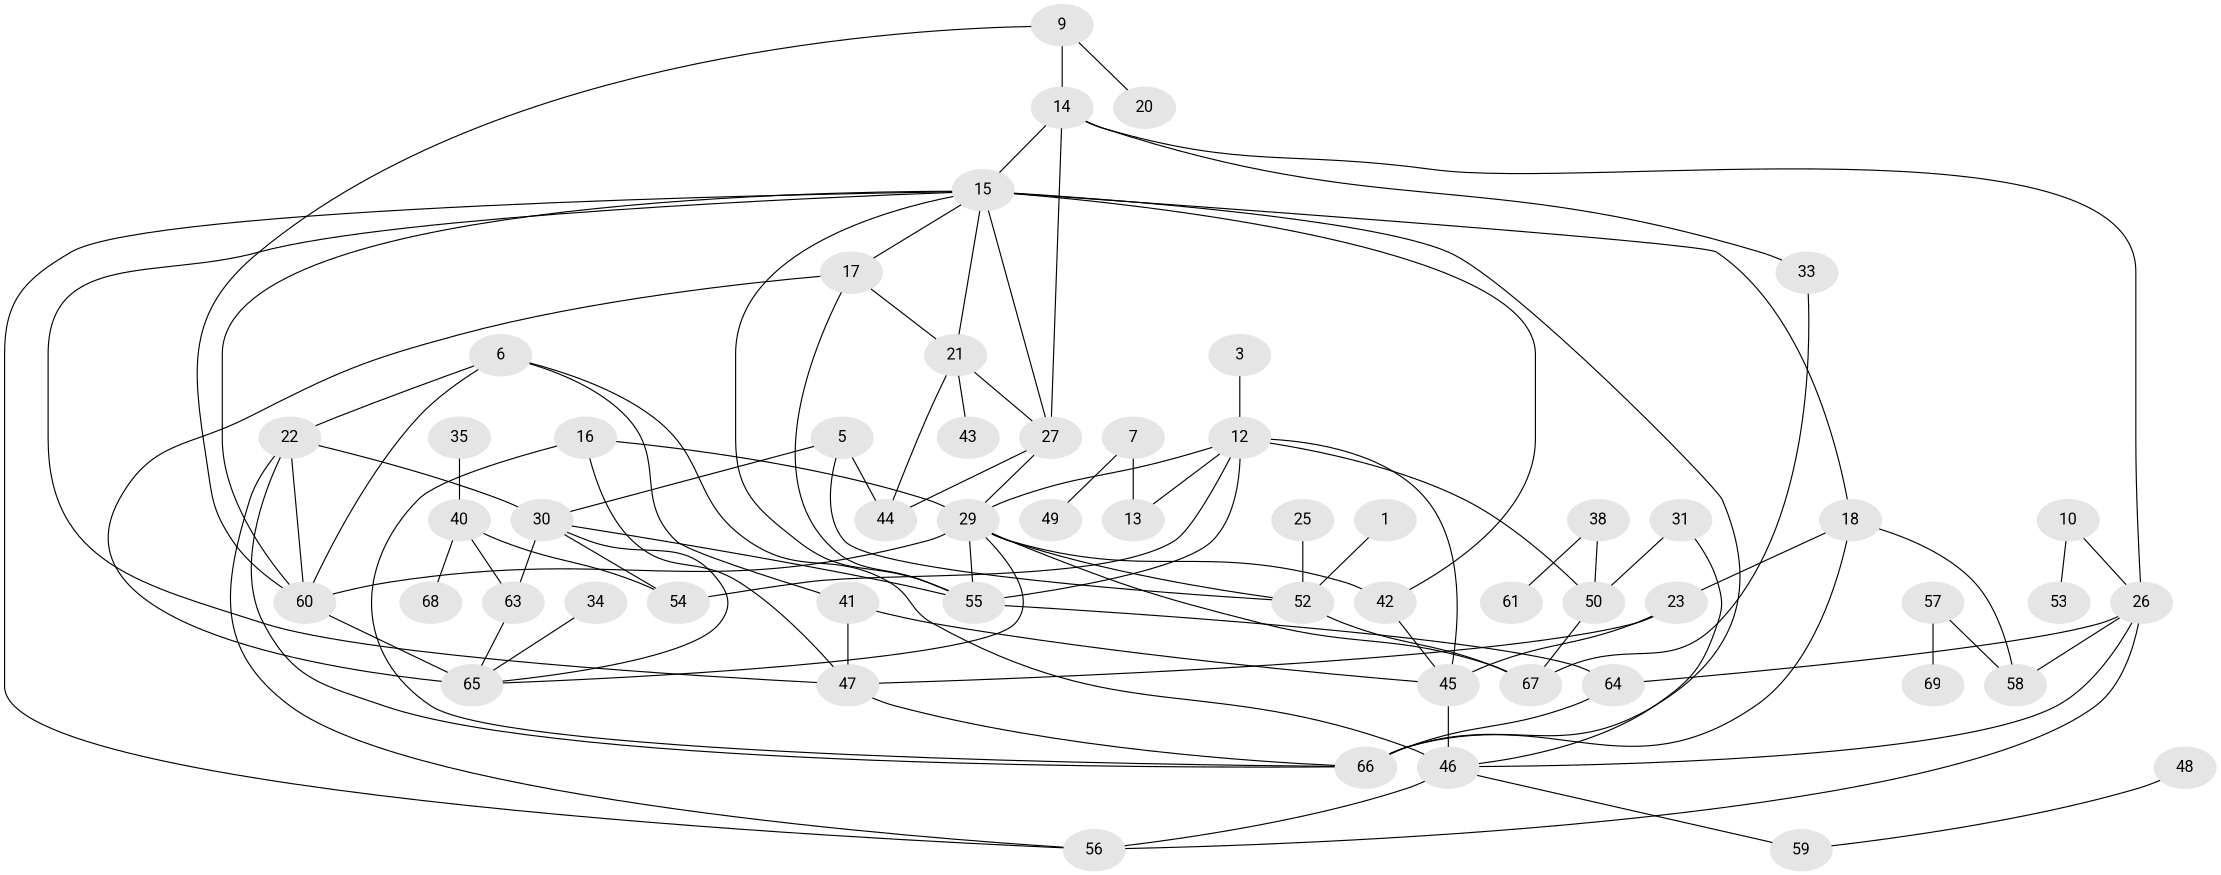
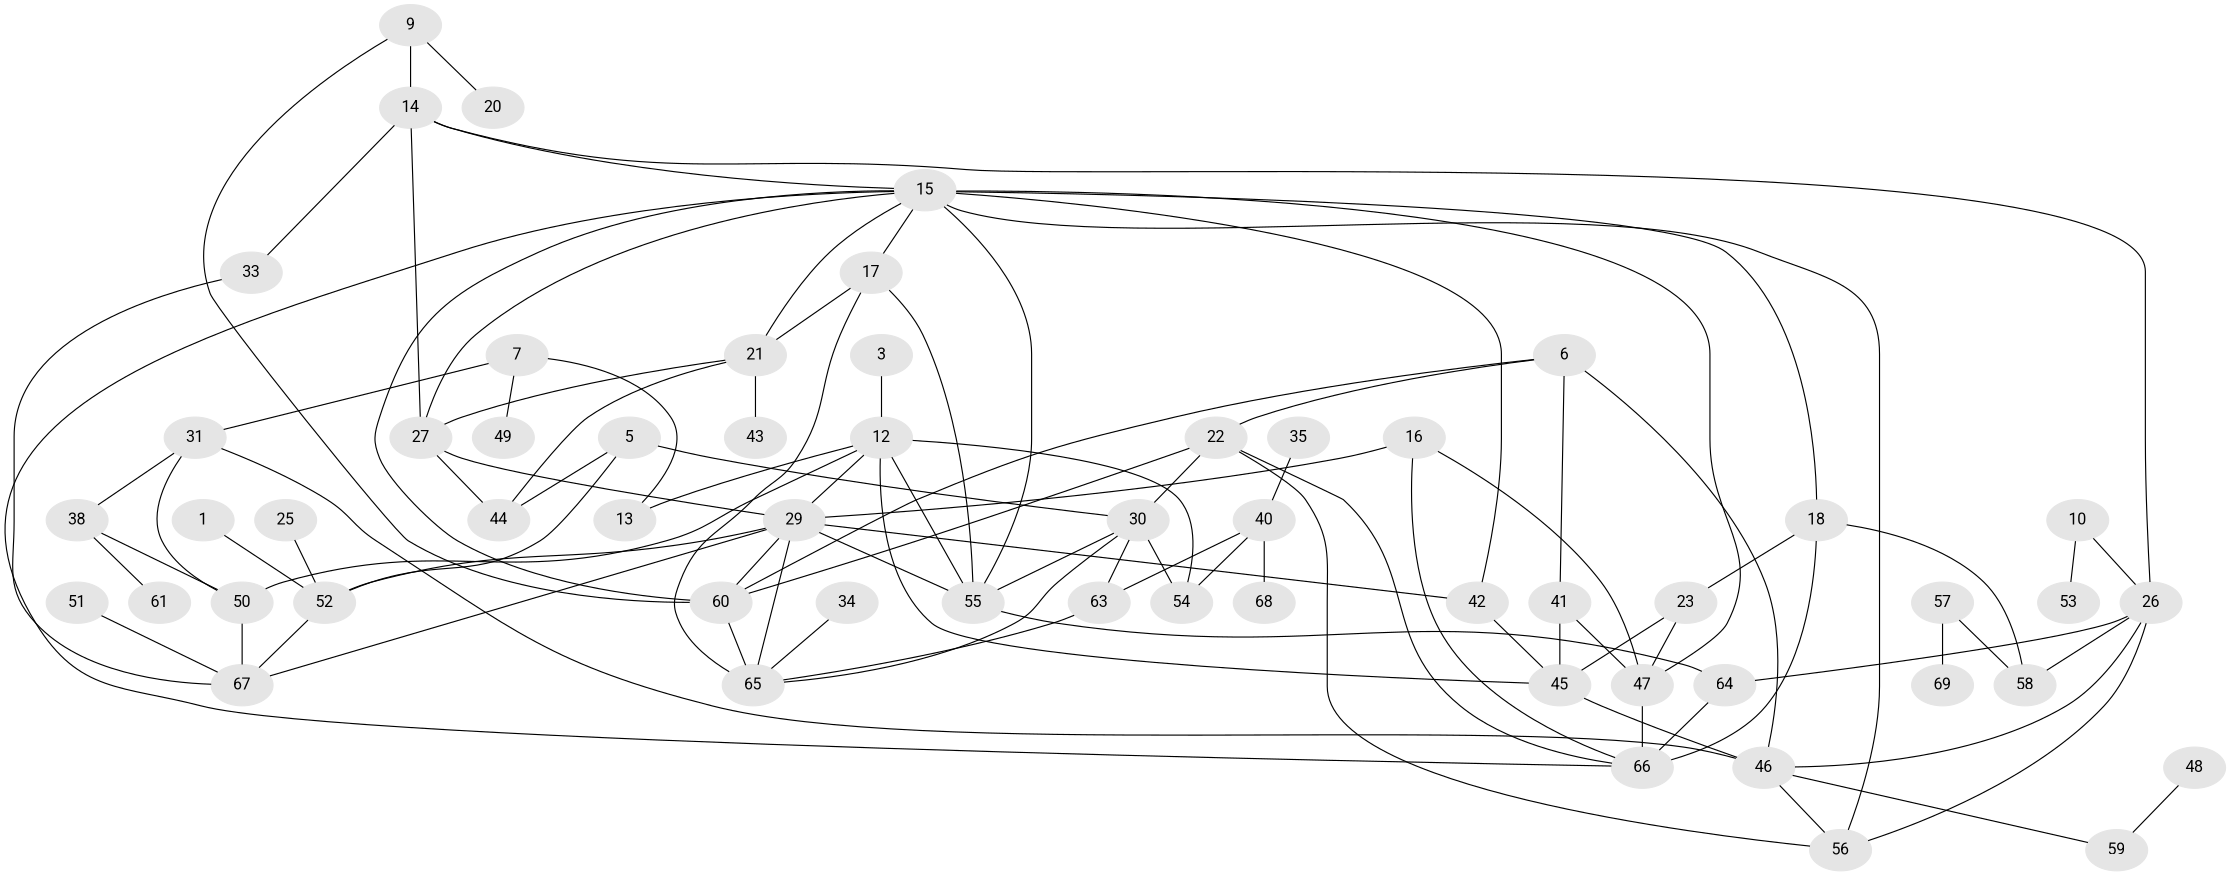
none -> (356, 396)
none -> (136, 479)
none -> (77, 603)
